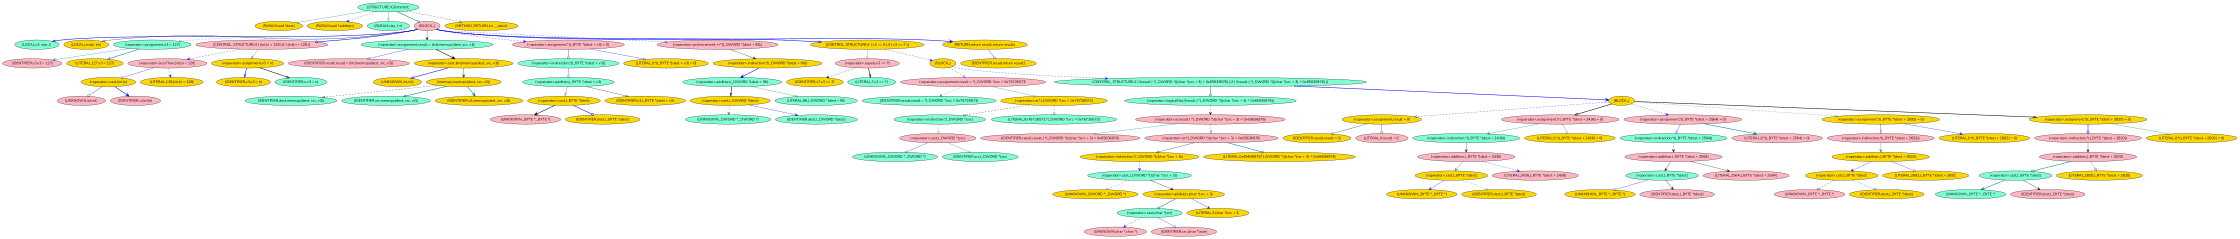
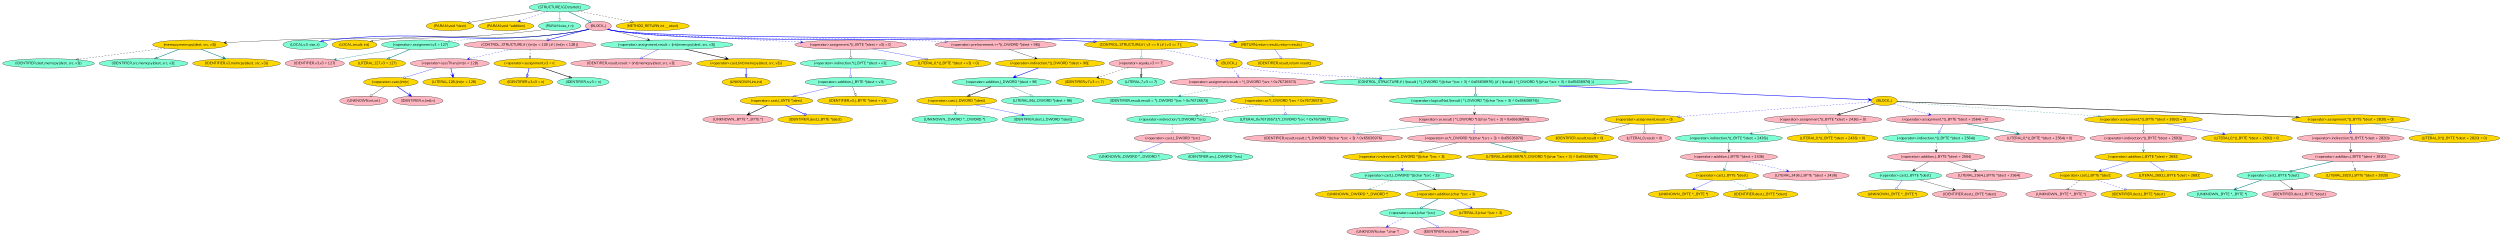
(333, 17) -> (505, 17)
(169, 71) -> (452, 71)
(464, 71) -> (378, 38)
